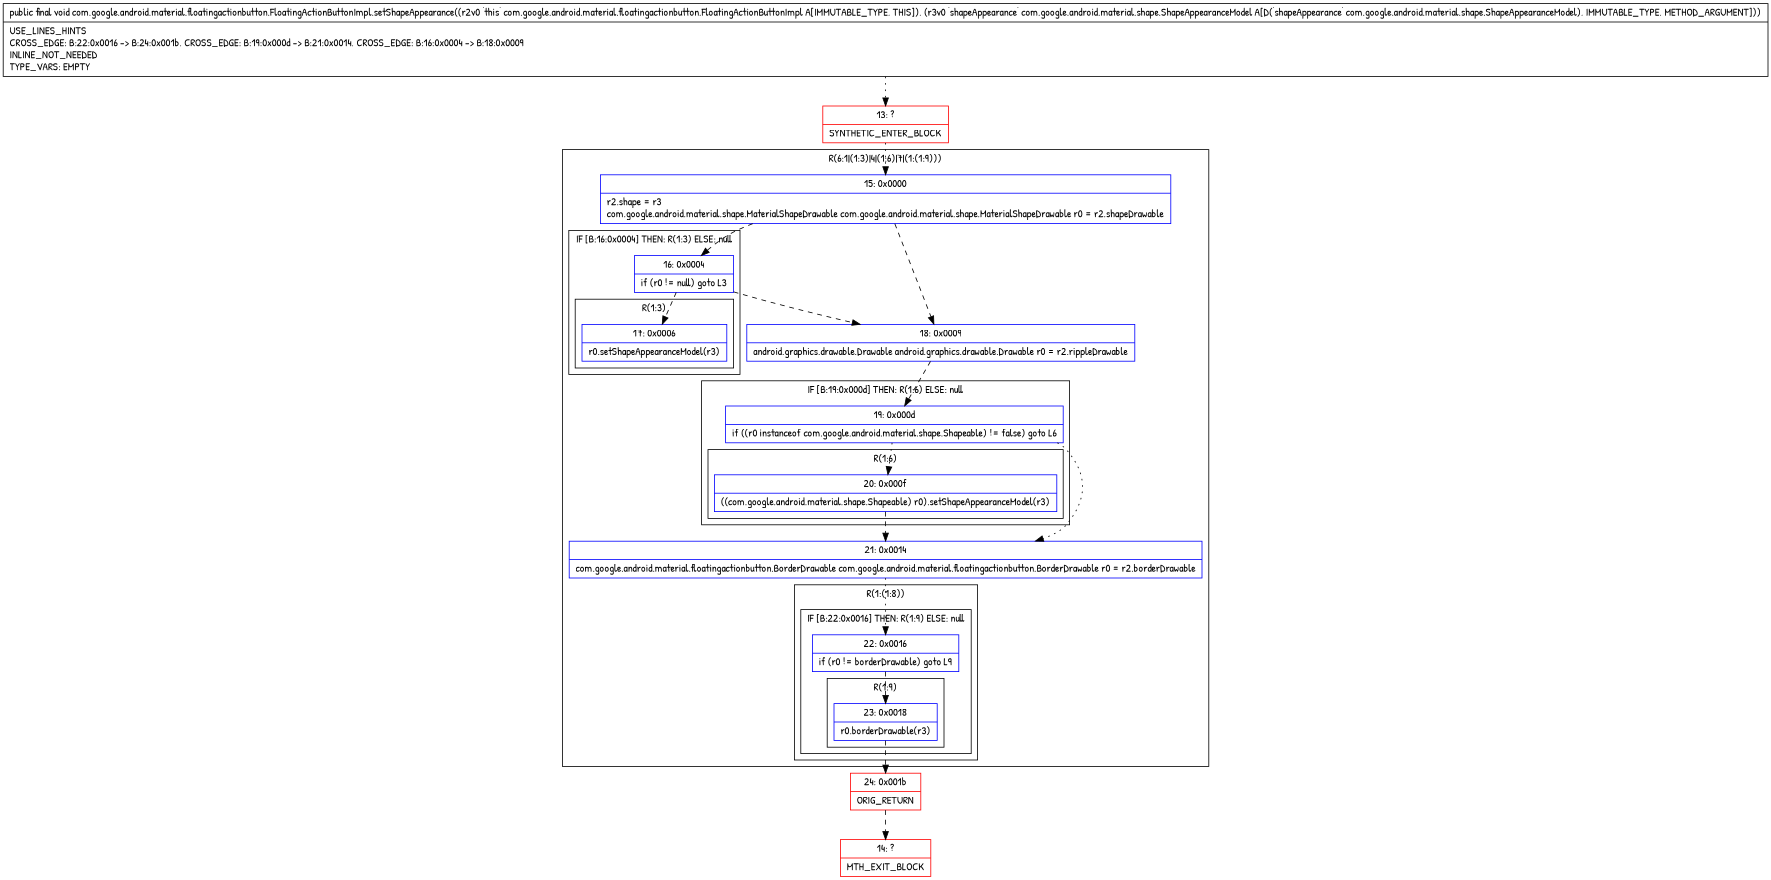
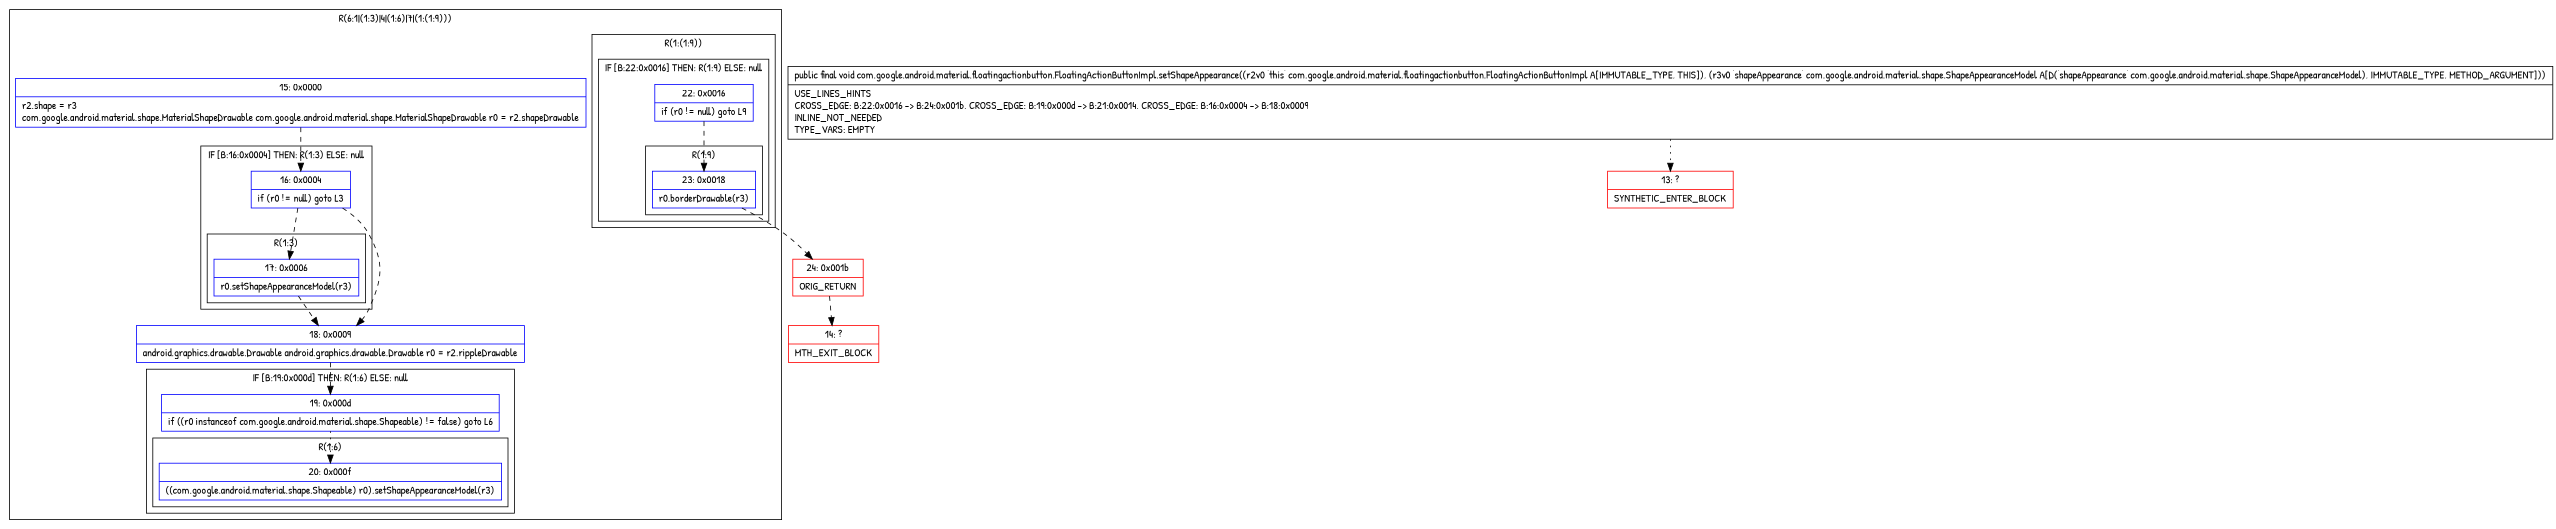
(886, 155) -> none
(913, 270) -> (306, 307)
(886, 560) -> none
(886, 594) -> (684, 44)
(886, 662) -> (704, 112)
